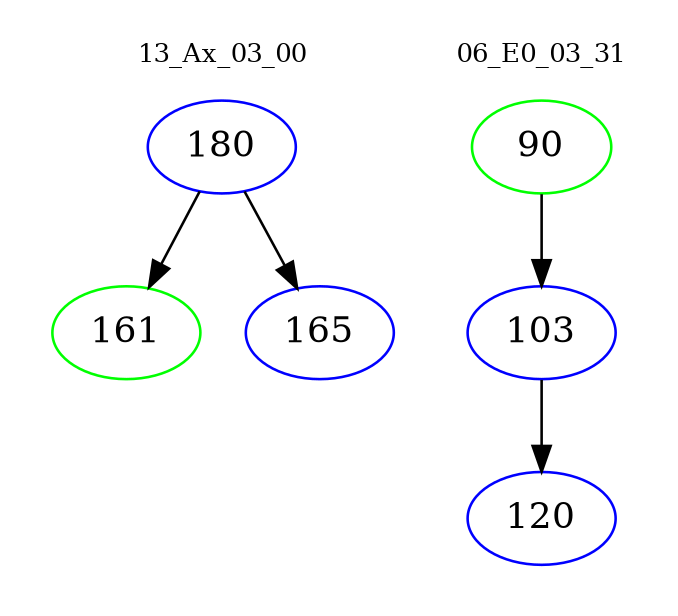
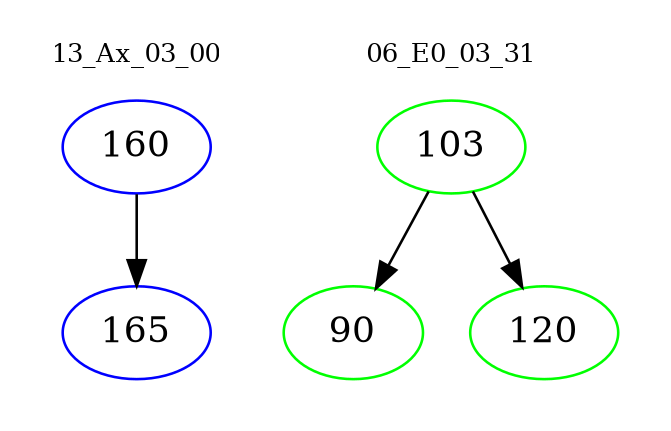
(222, 147) -> (137, 147)
(542, 227) -> (409, 228)
(126, 333) -> none
(542, 333) -> (451, 147)
(542, 518) -> (544, 333)
